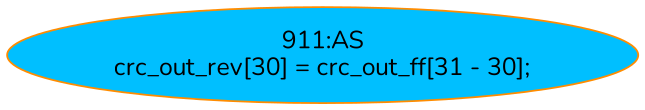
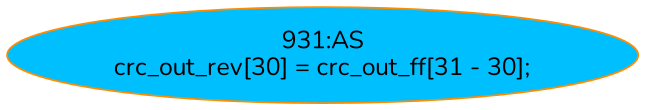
(323, 55) -> (323, 55)
